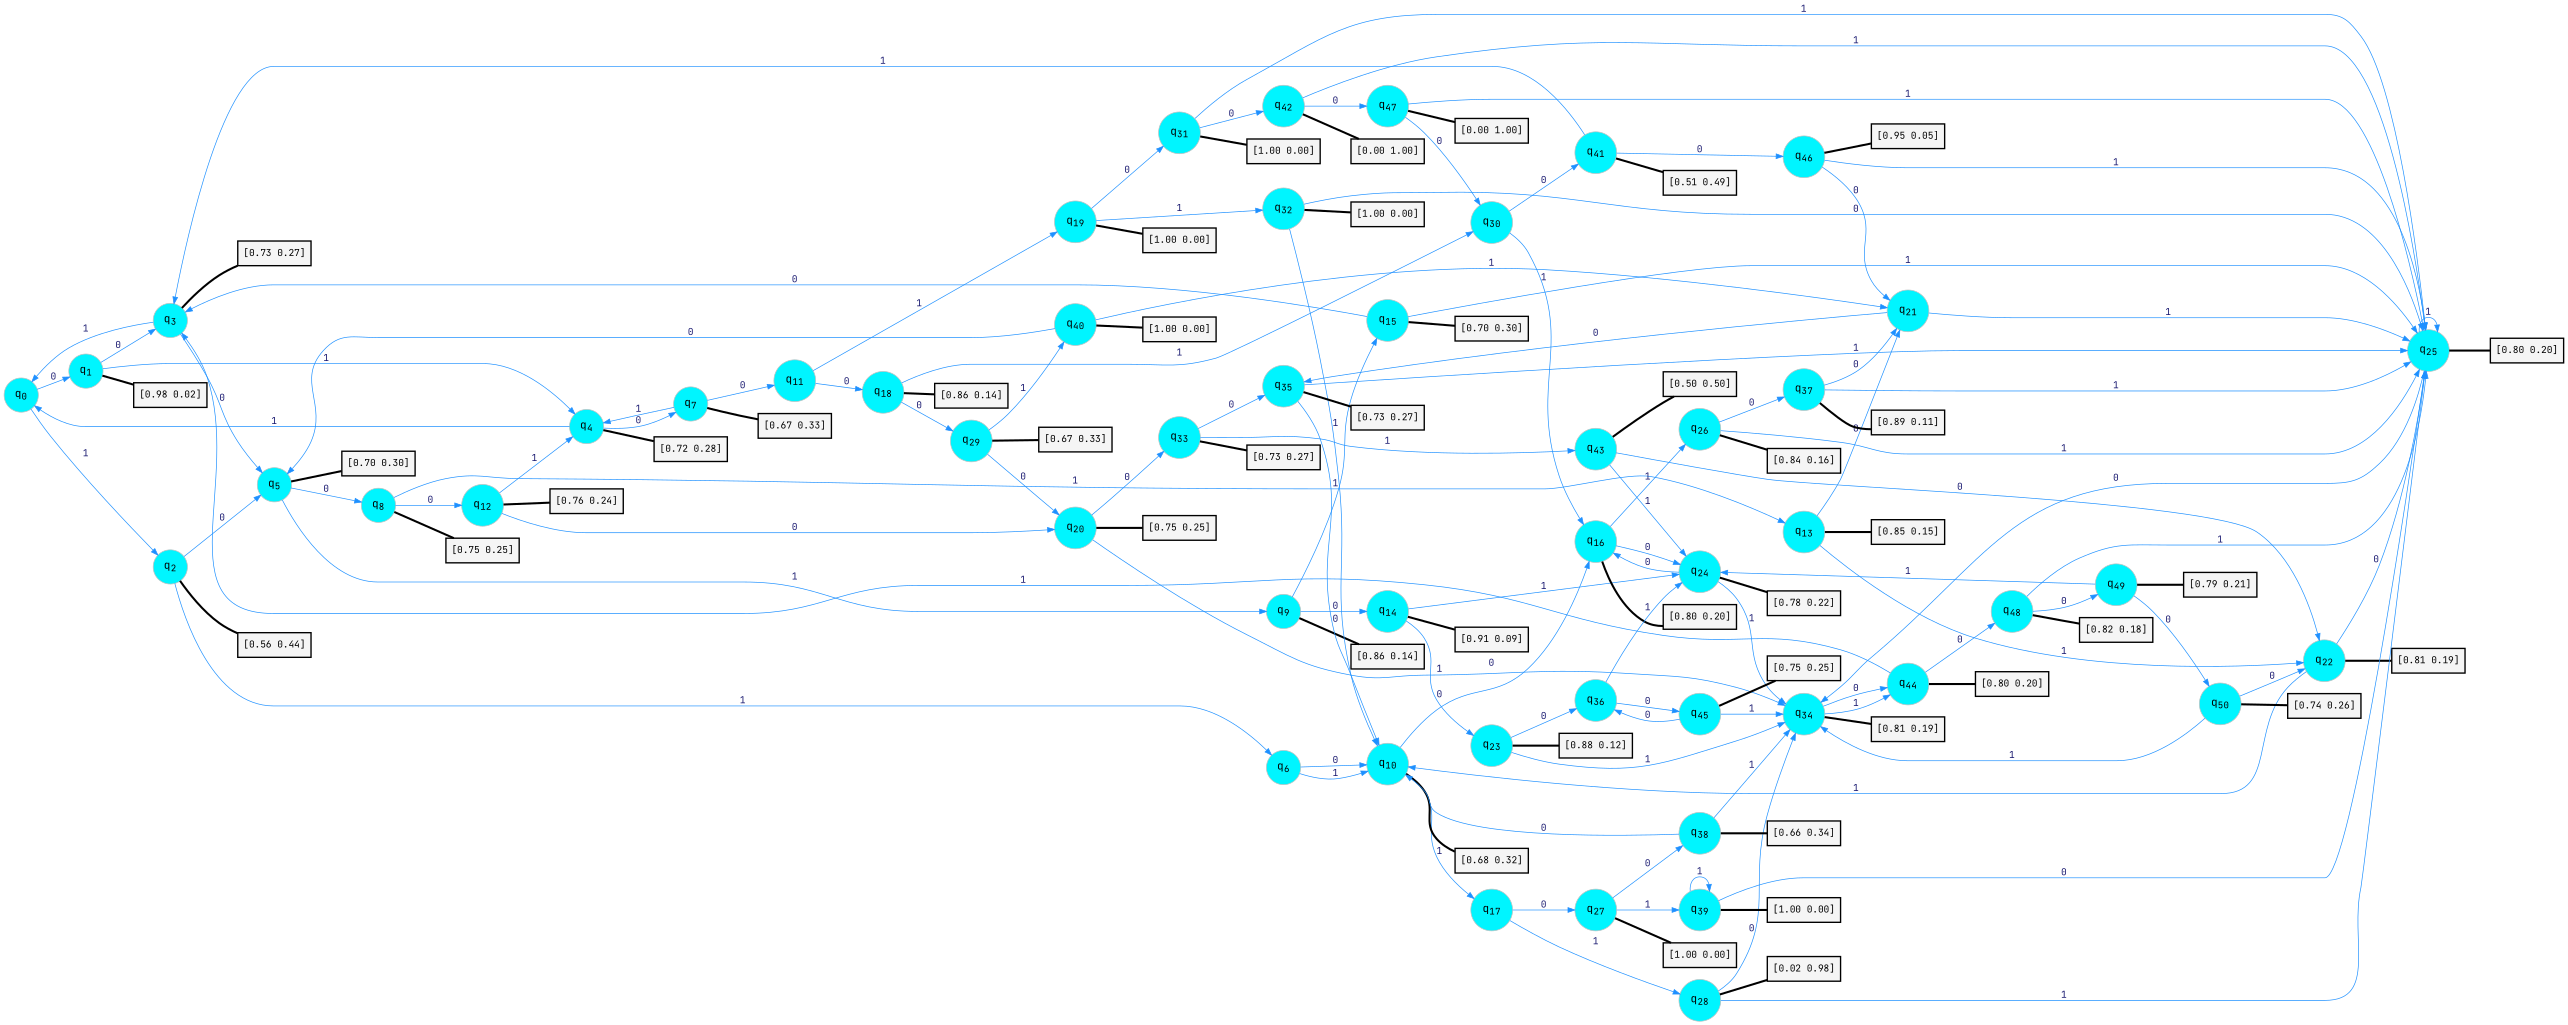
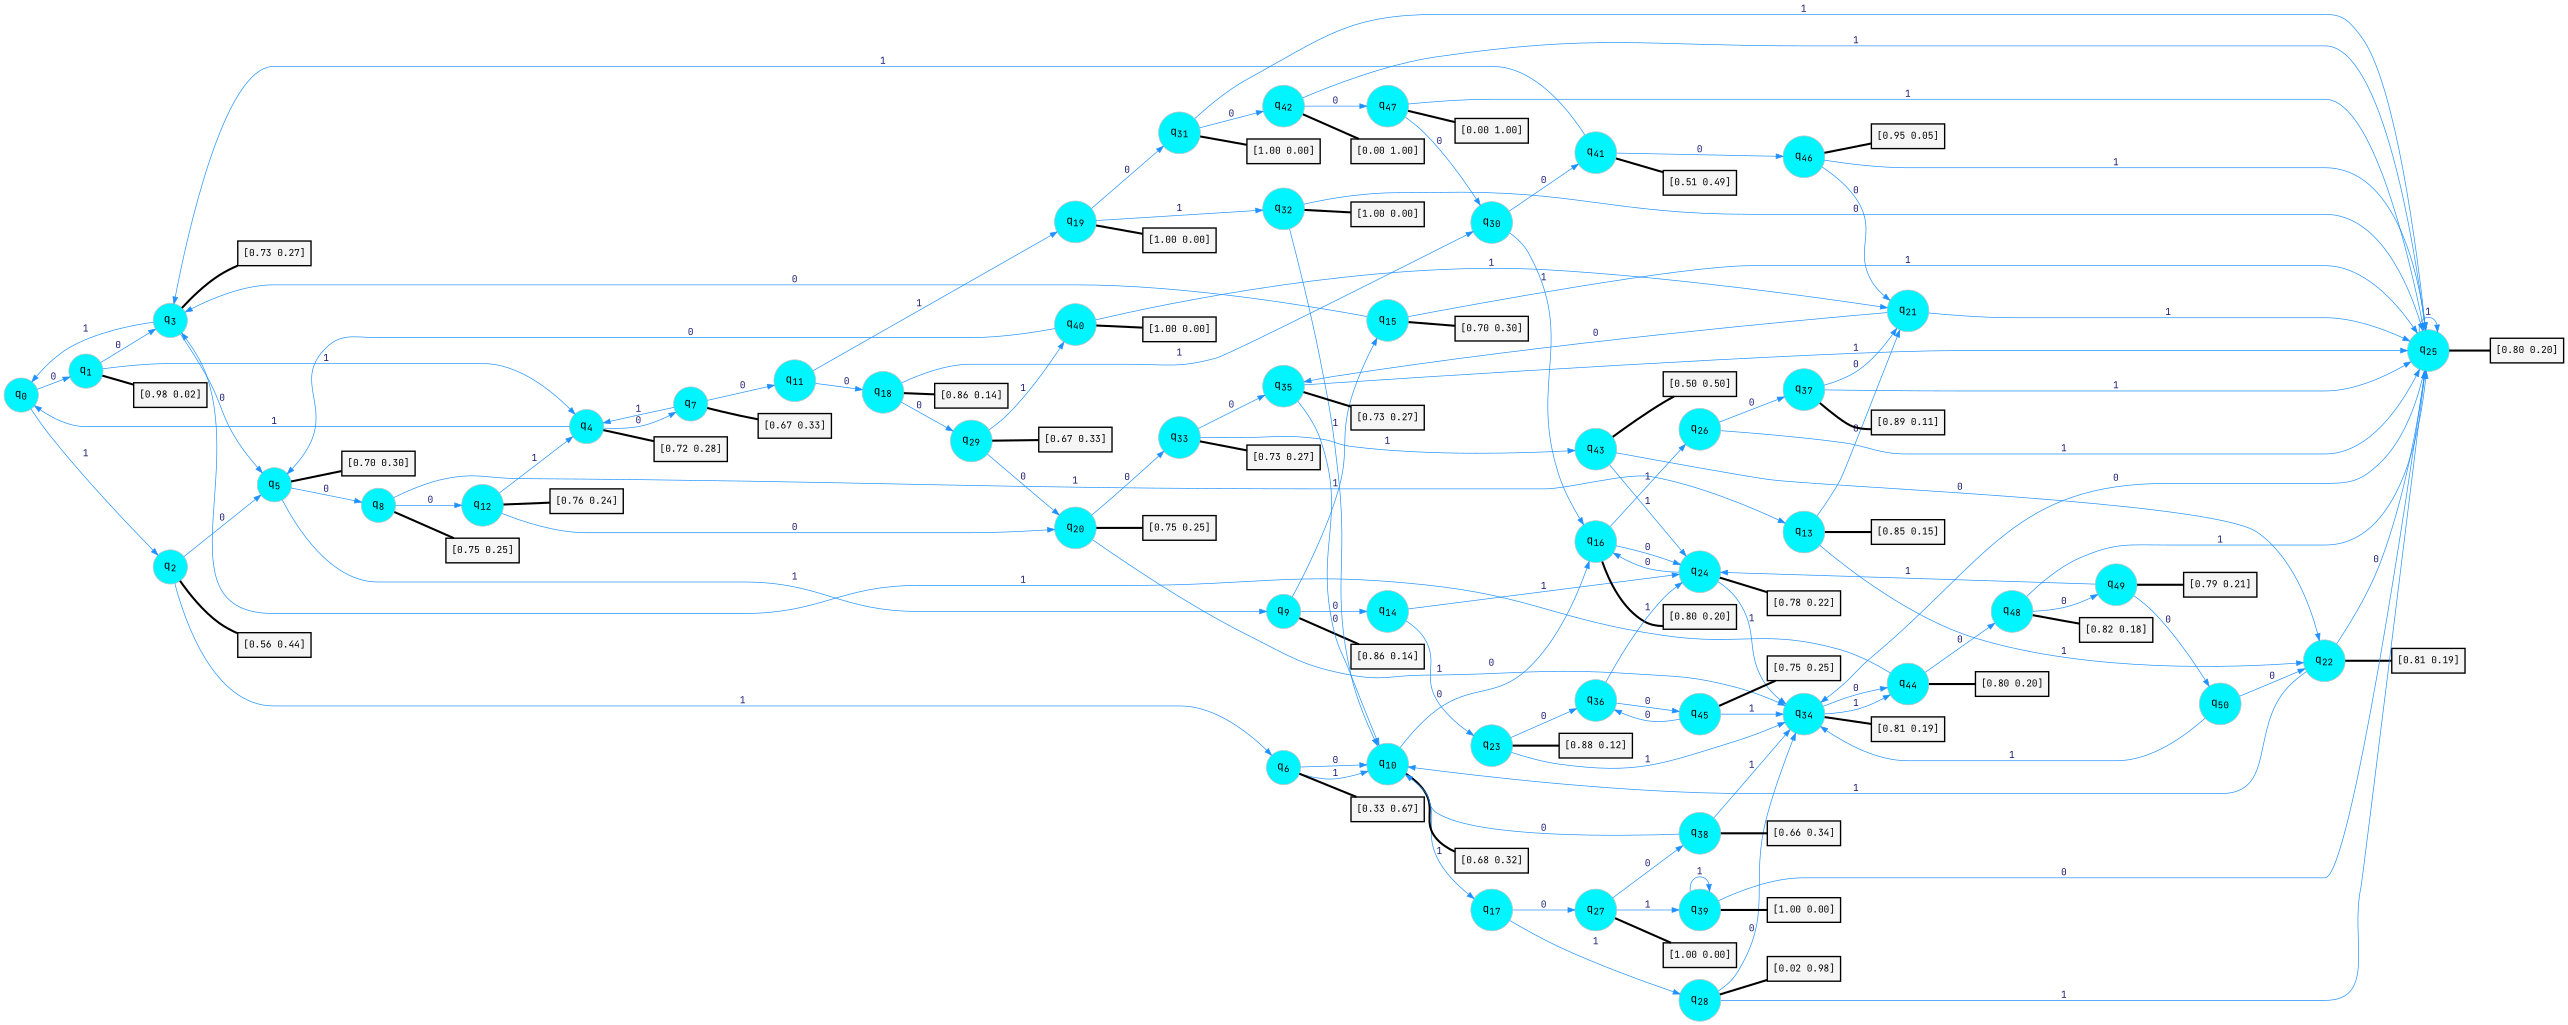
(1804, 461) -> none
(1492, 640) -> none
(2324, 706) -> none
none -> (1388, 809)
